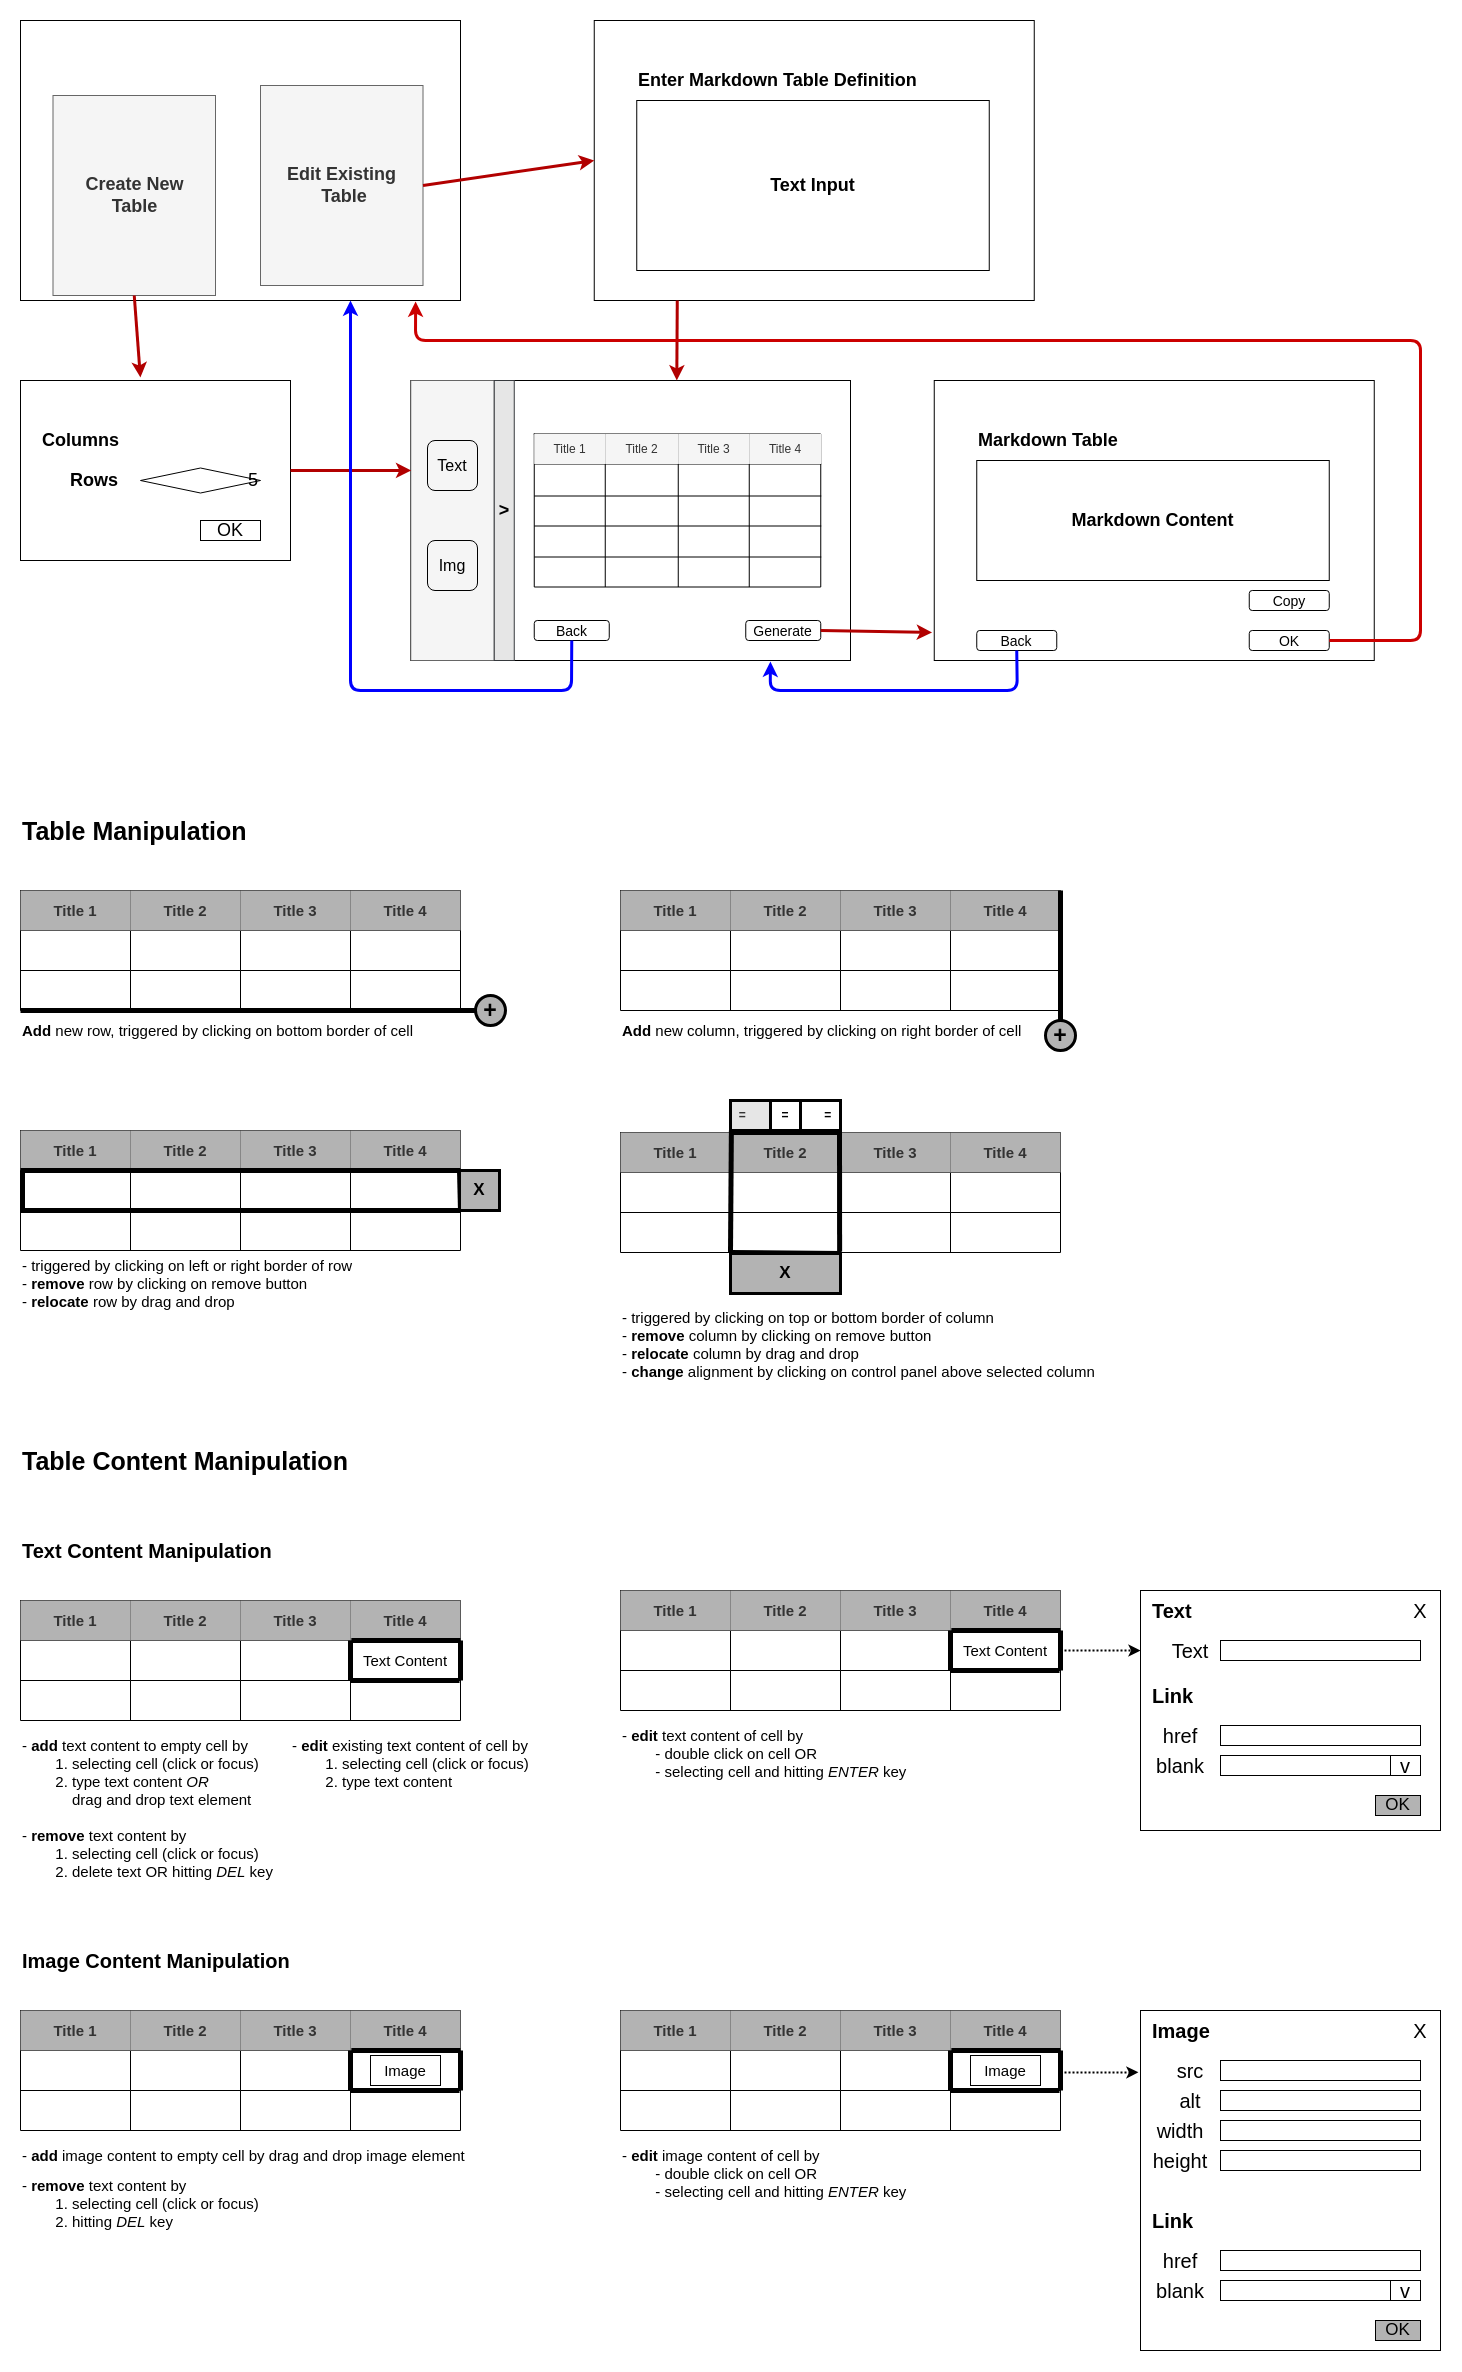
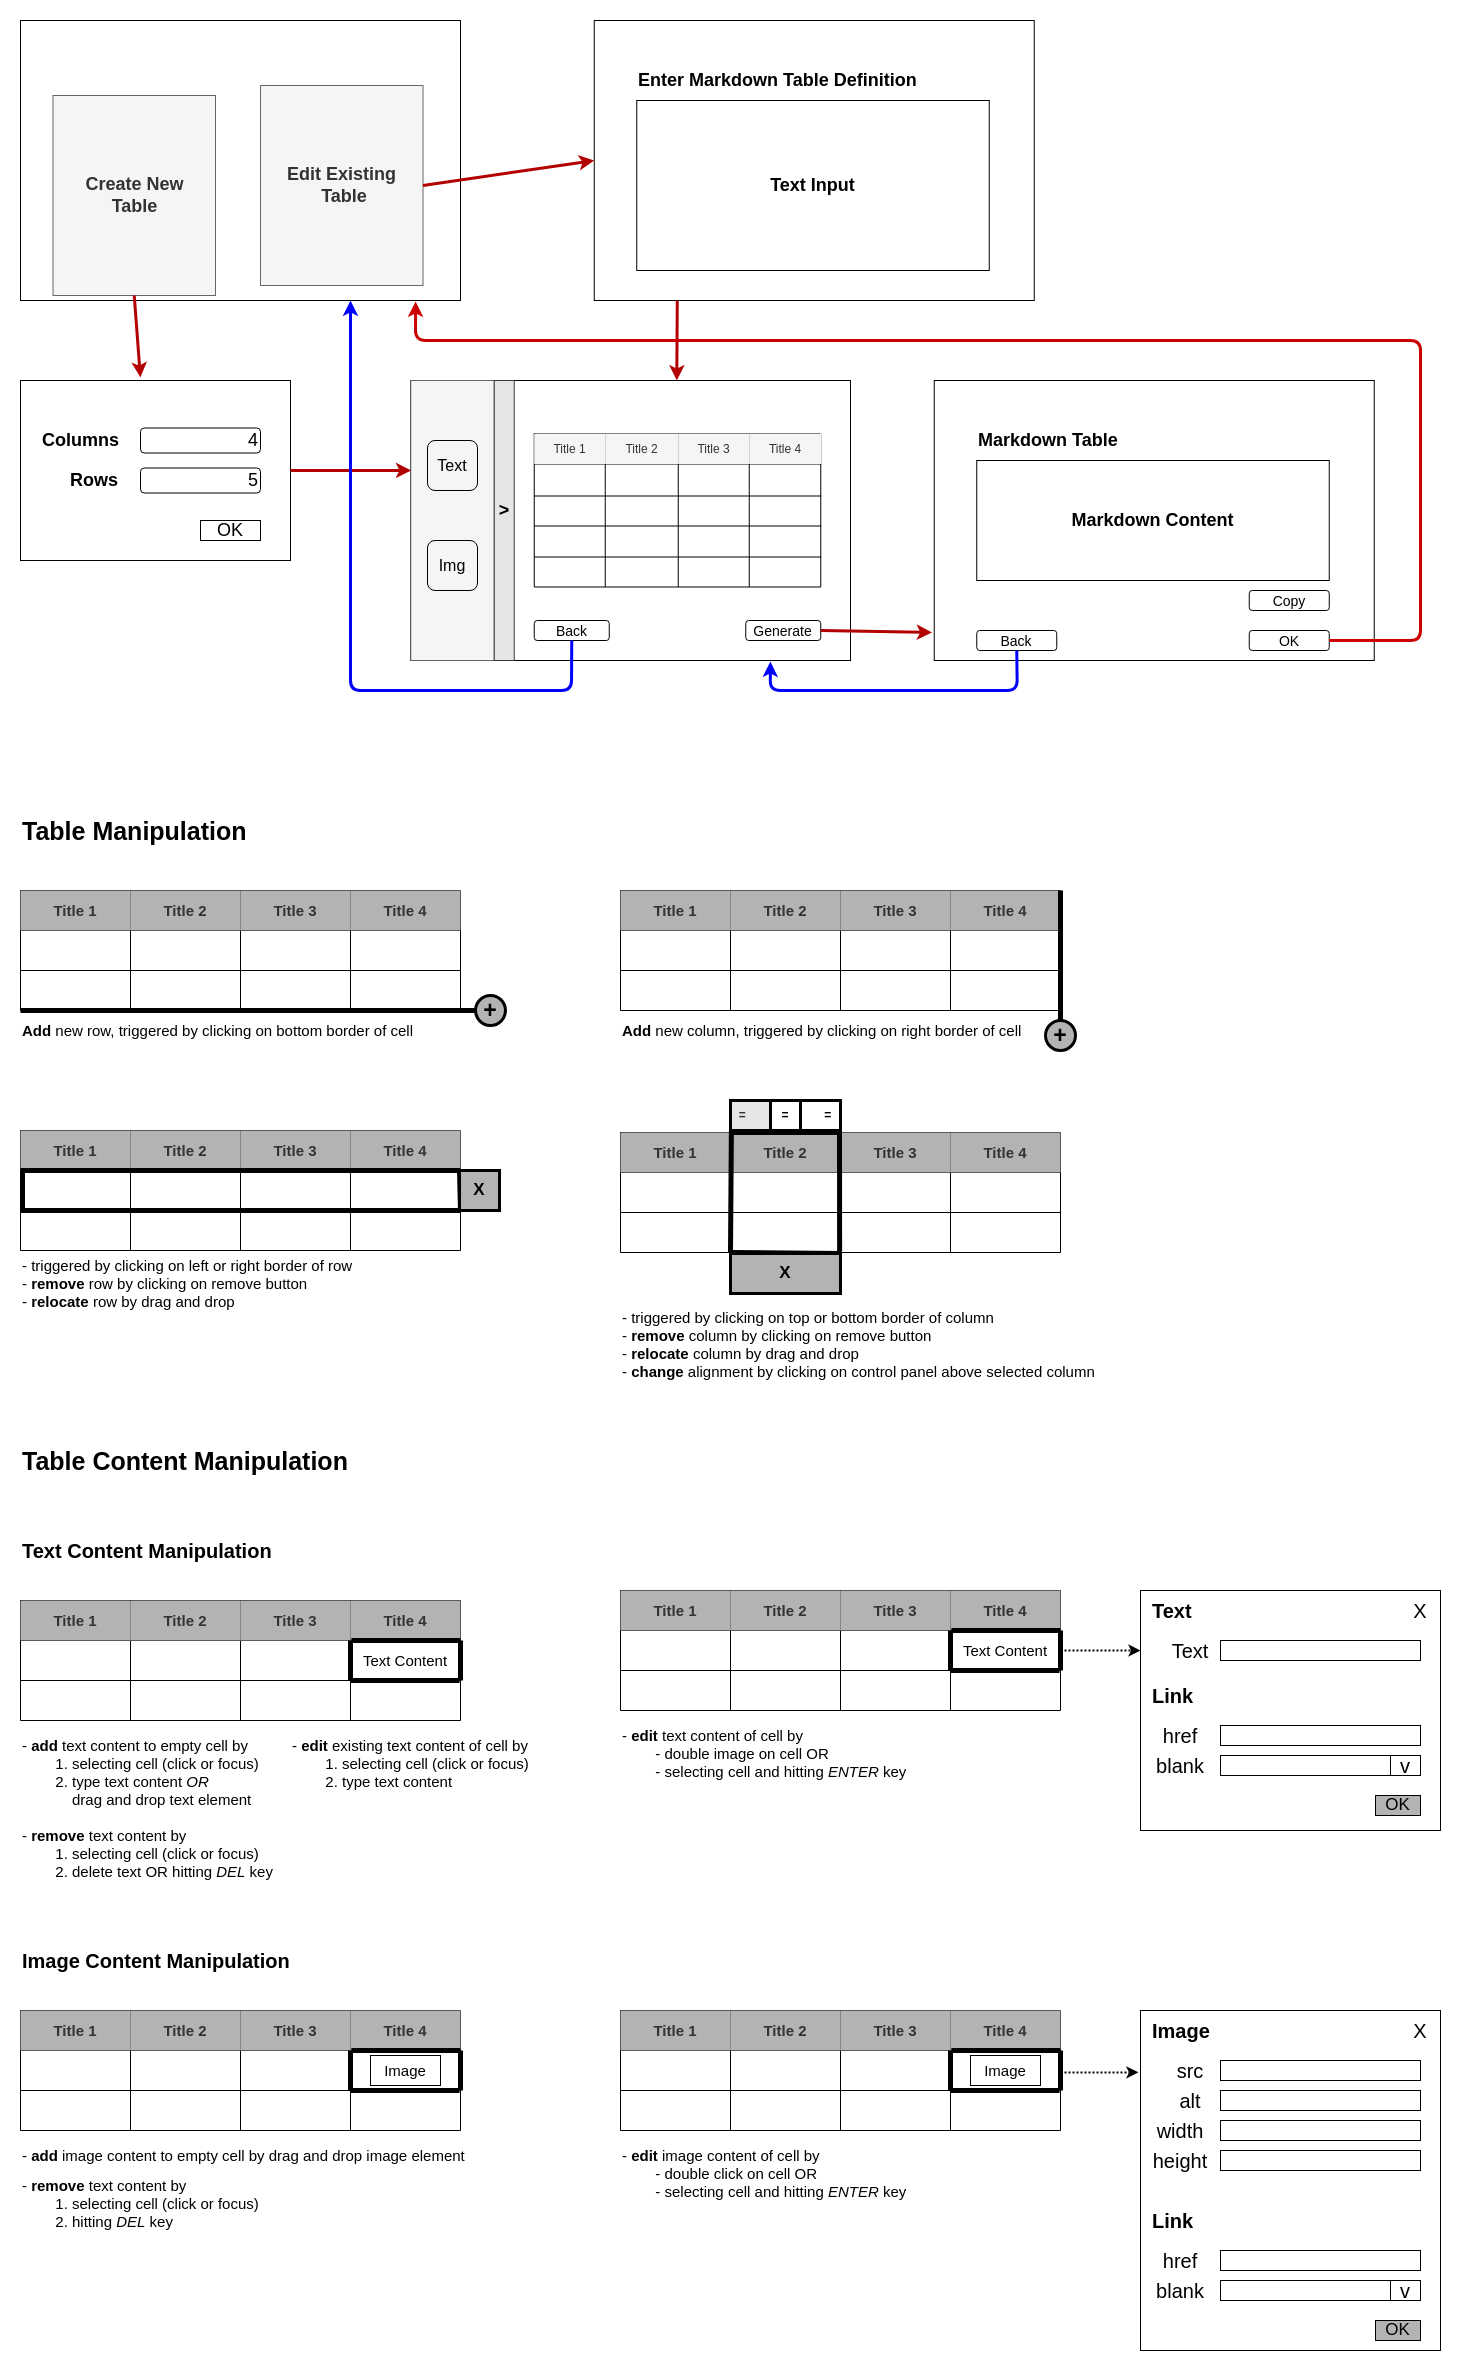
none -> (201, 441)
(201, 481) -> (201, 481)
(759, 1755) -> (759, 1755)
